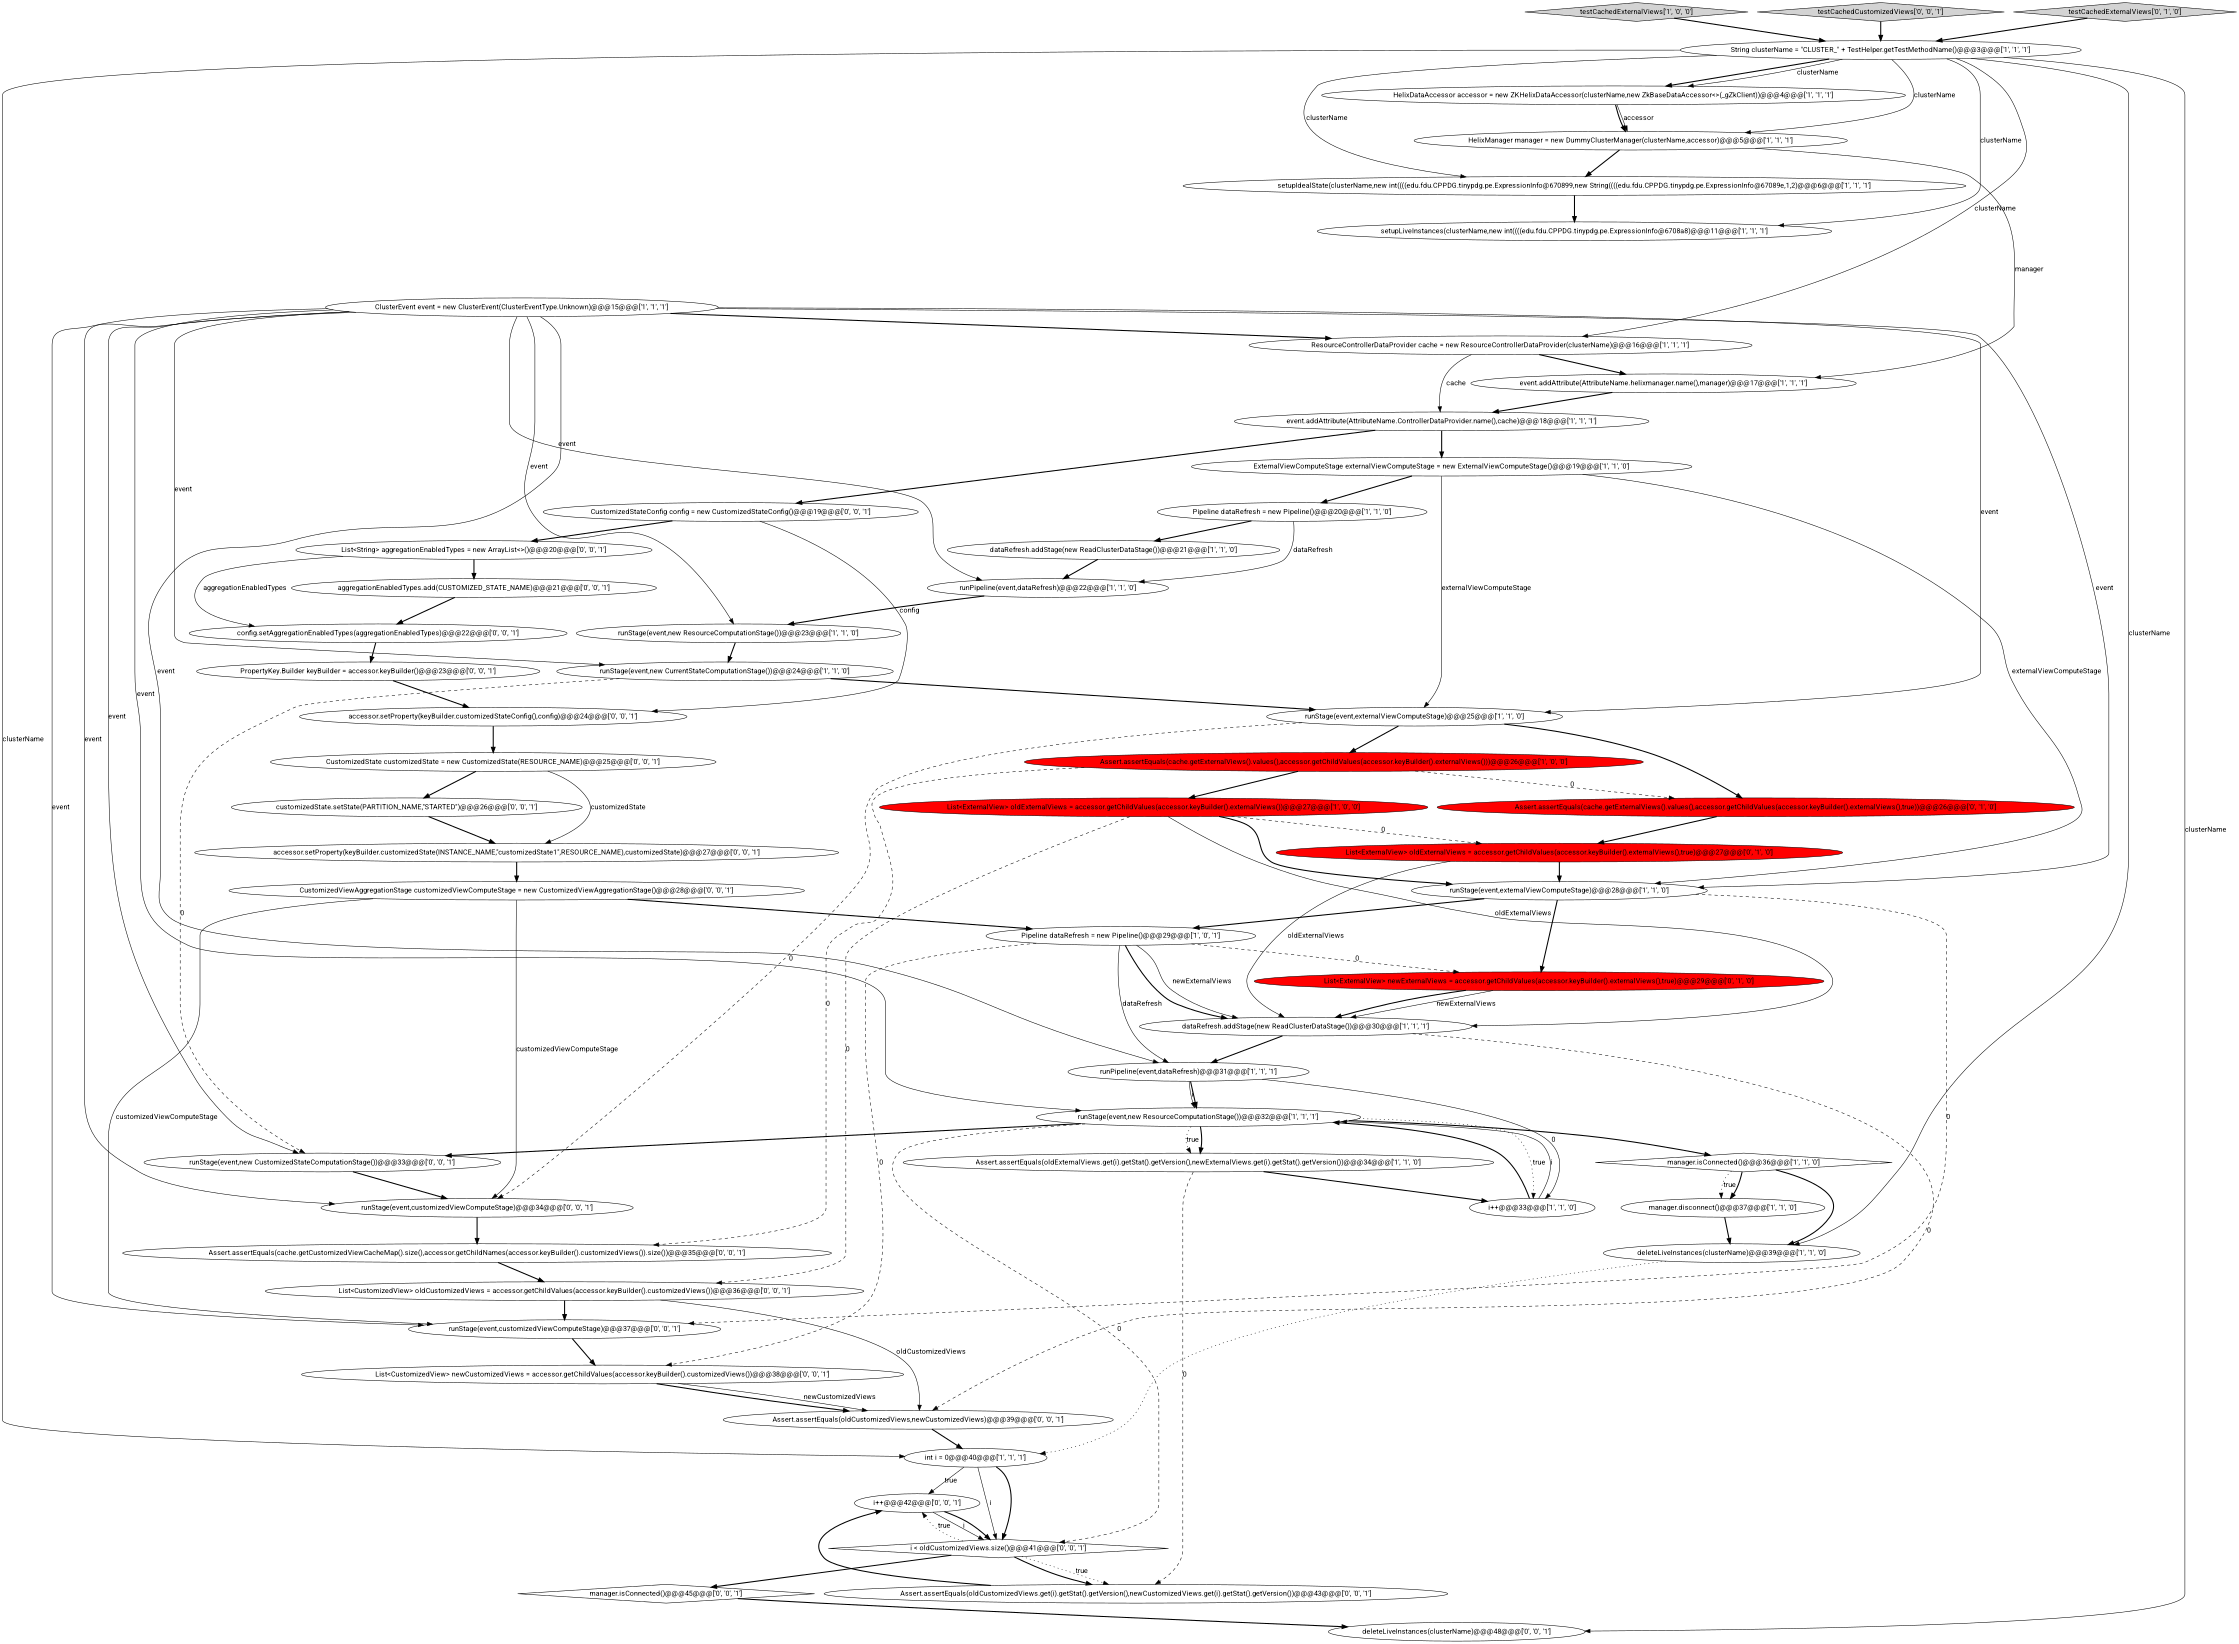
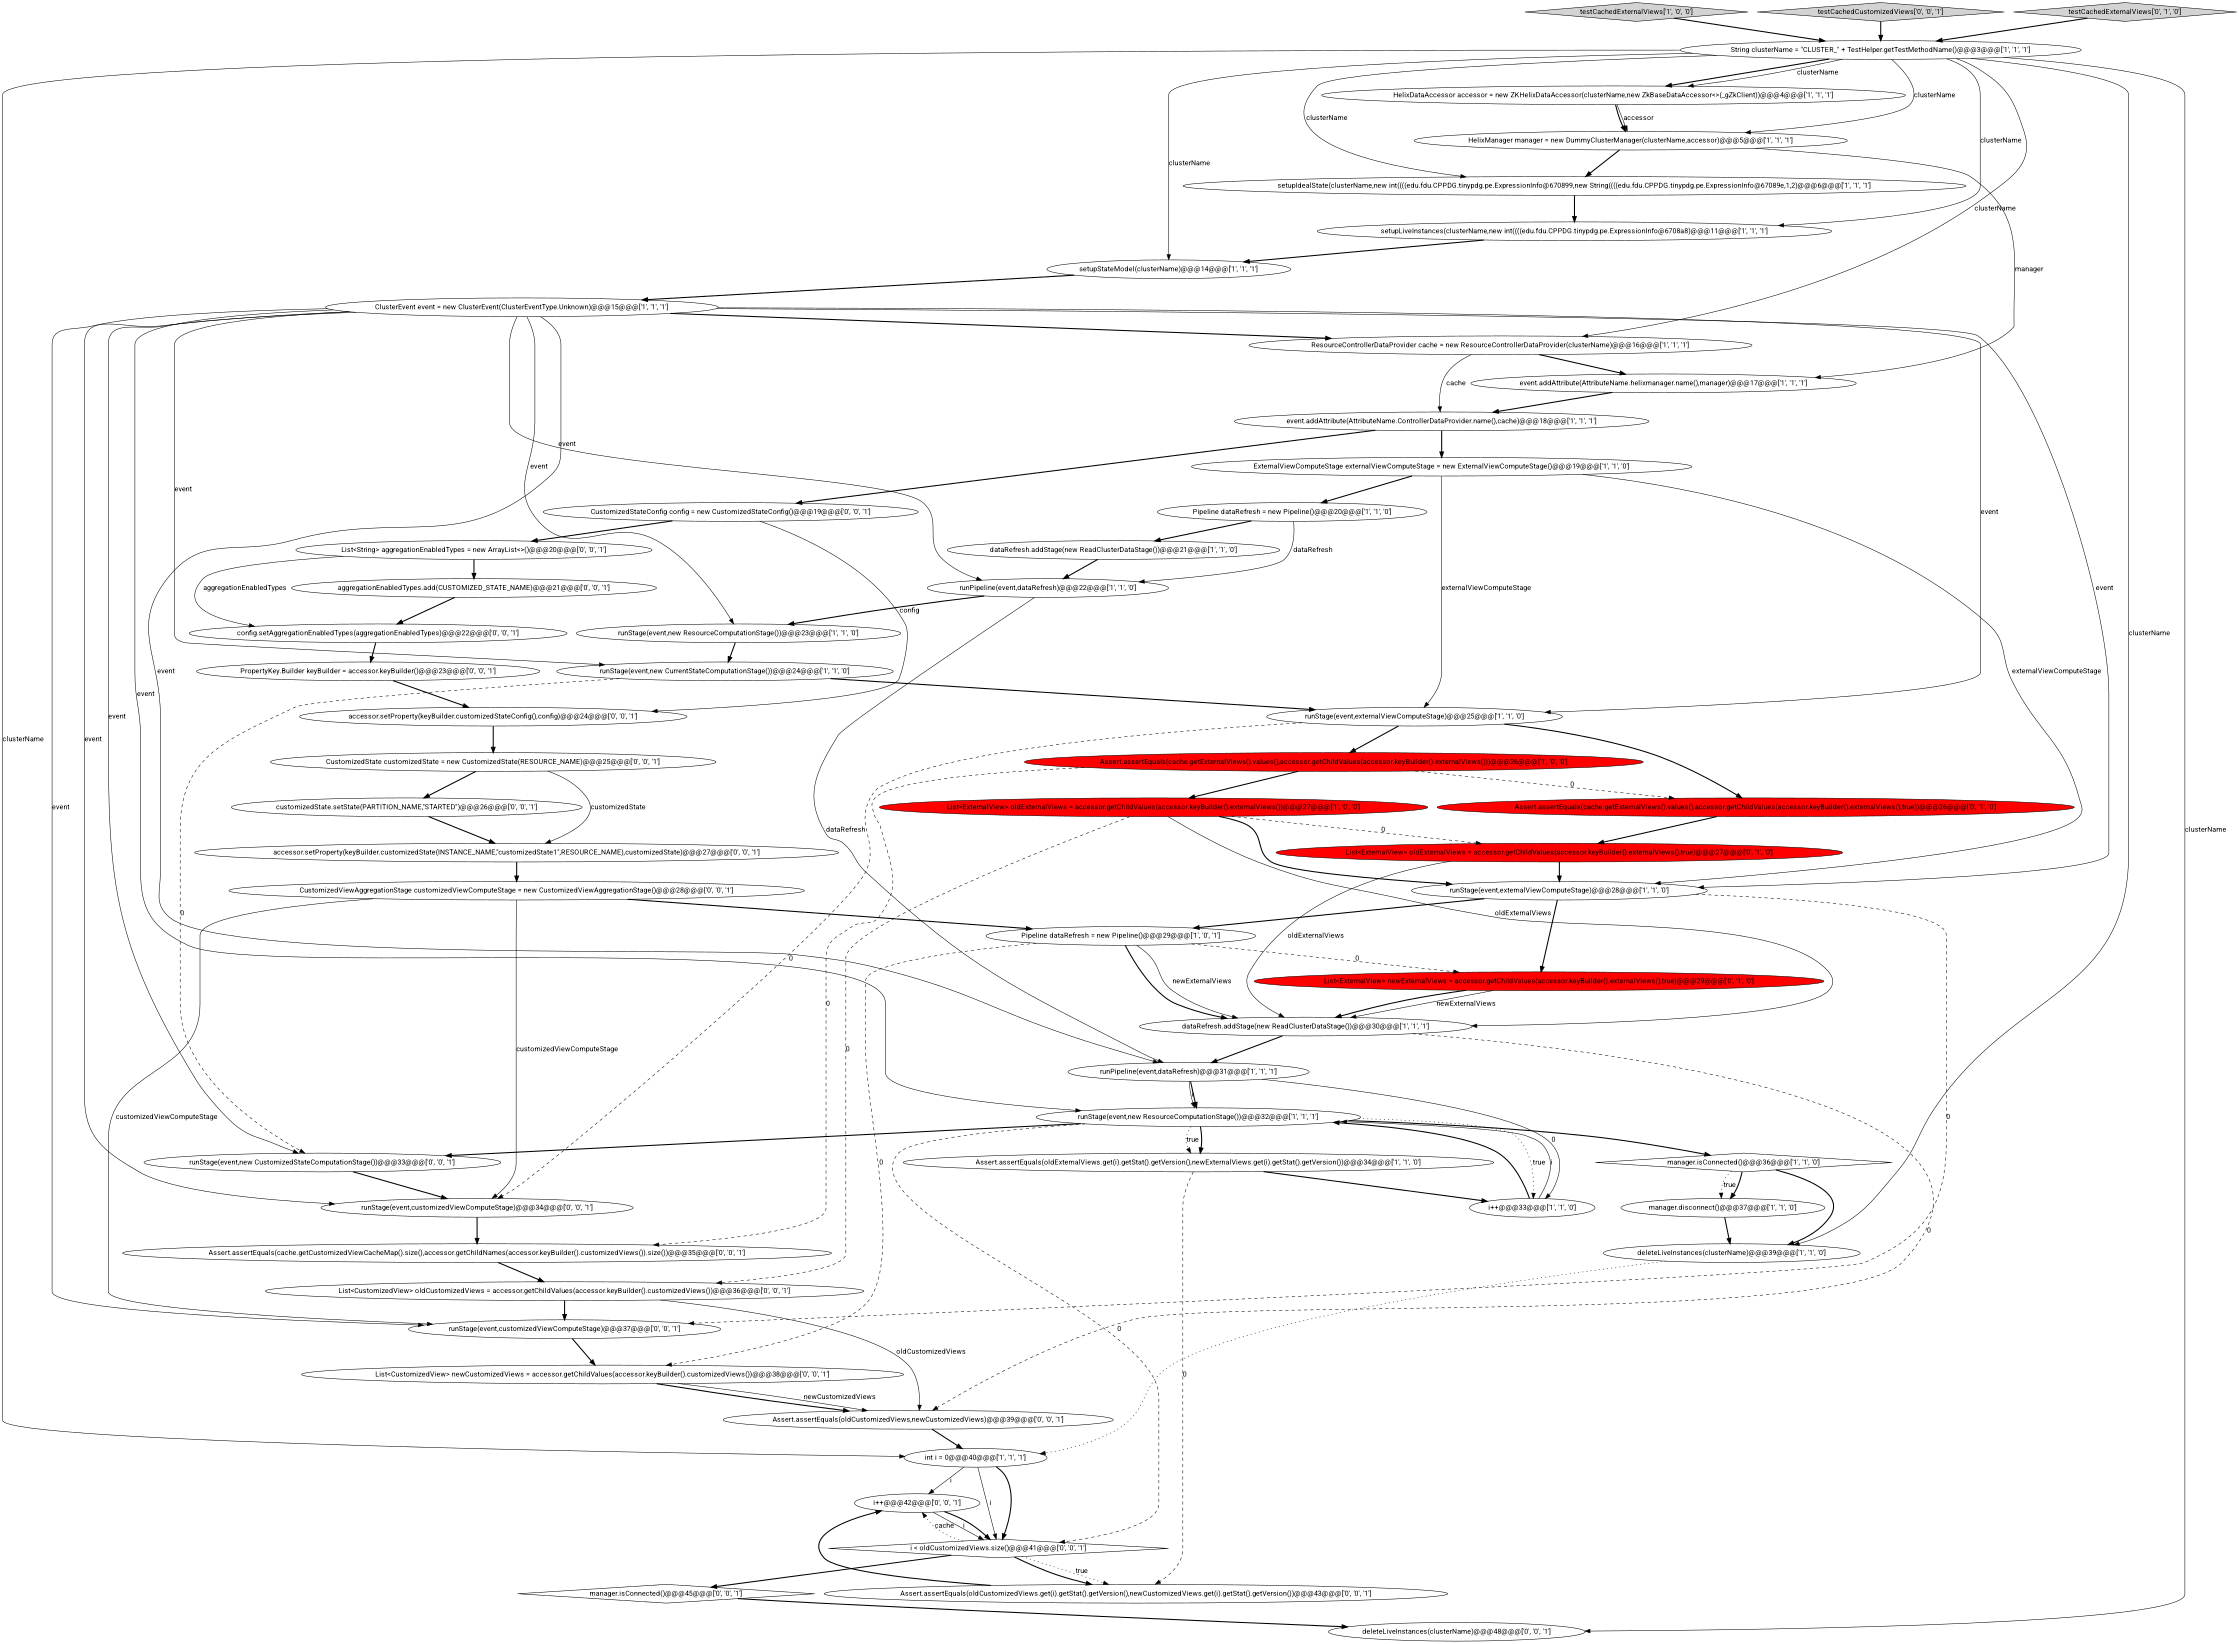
none -> (1169, 269)
(1123, 1011) -> (850, 851)
(951, 1480) -> (951, 1480)
(945, 1526) -> (945, 1526)
